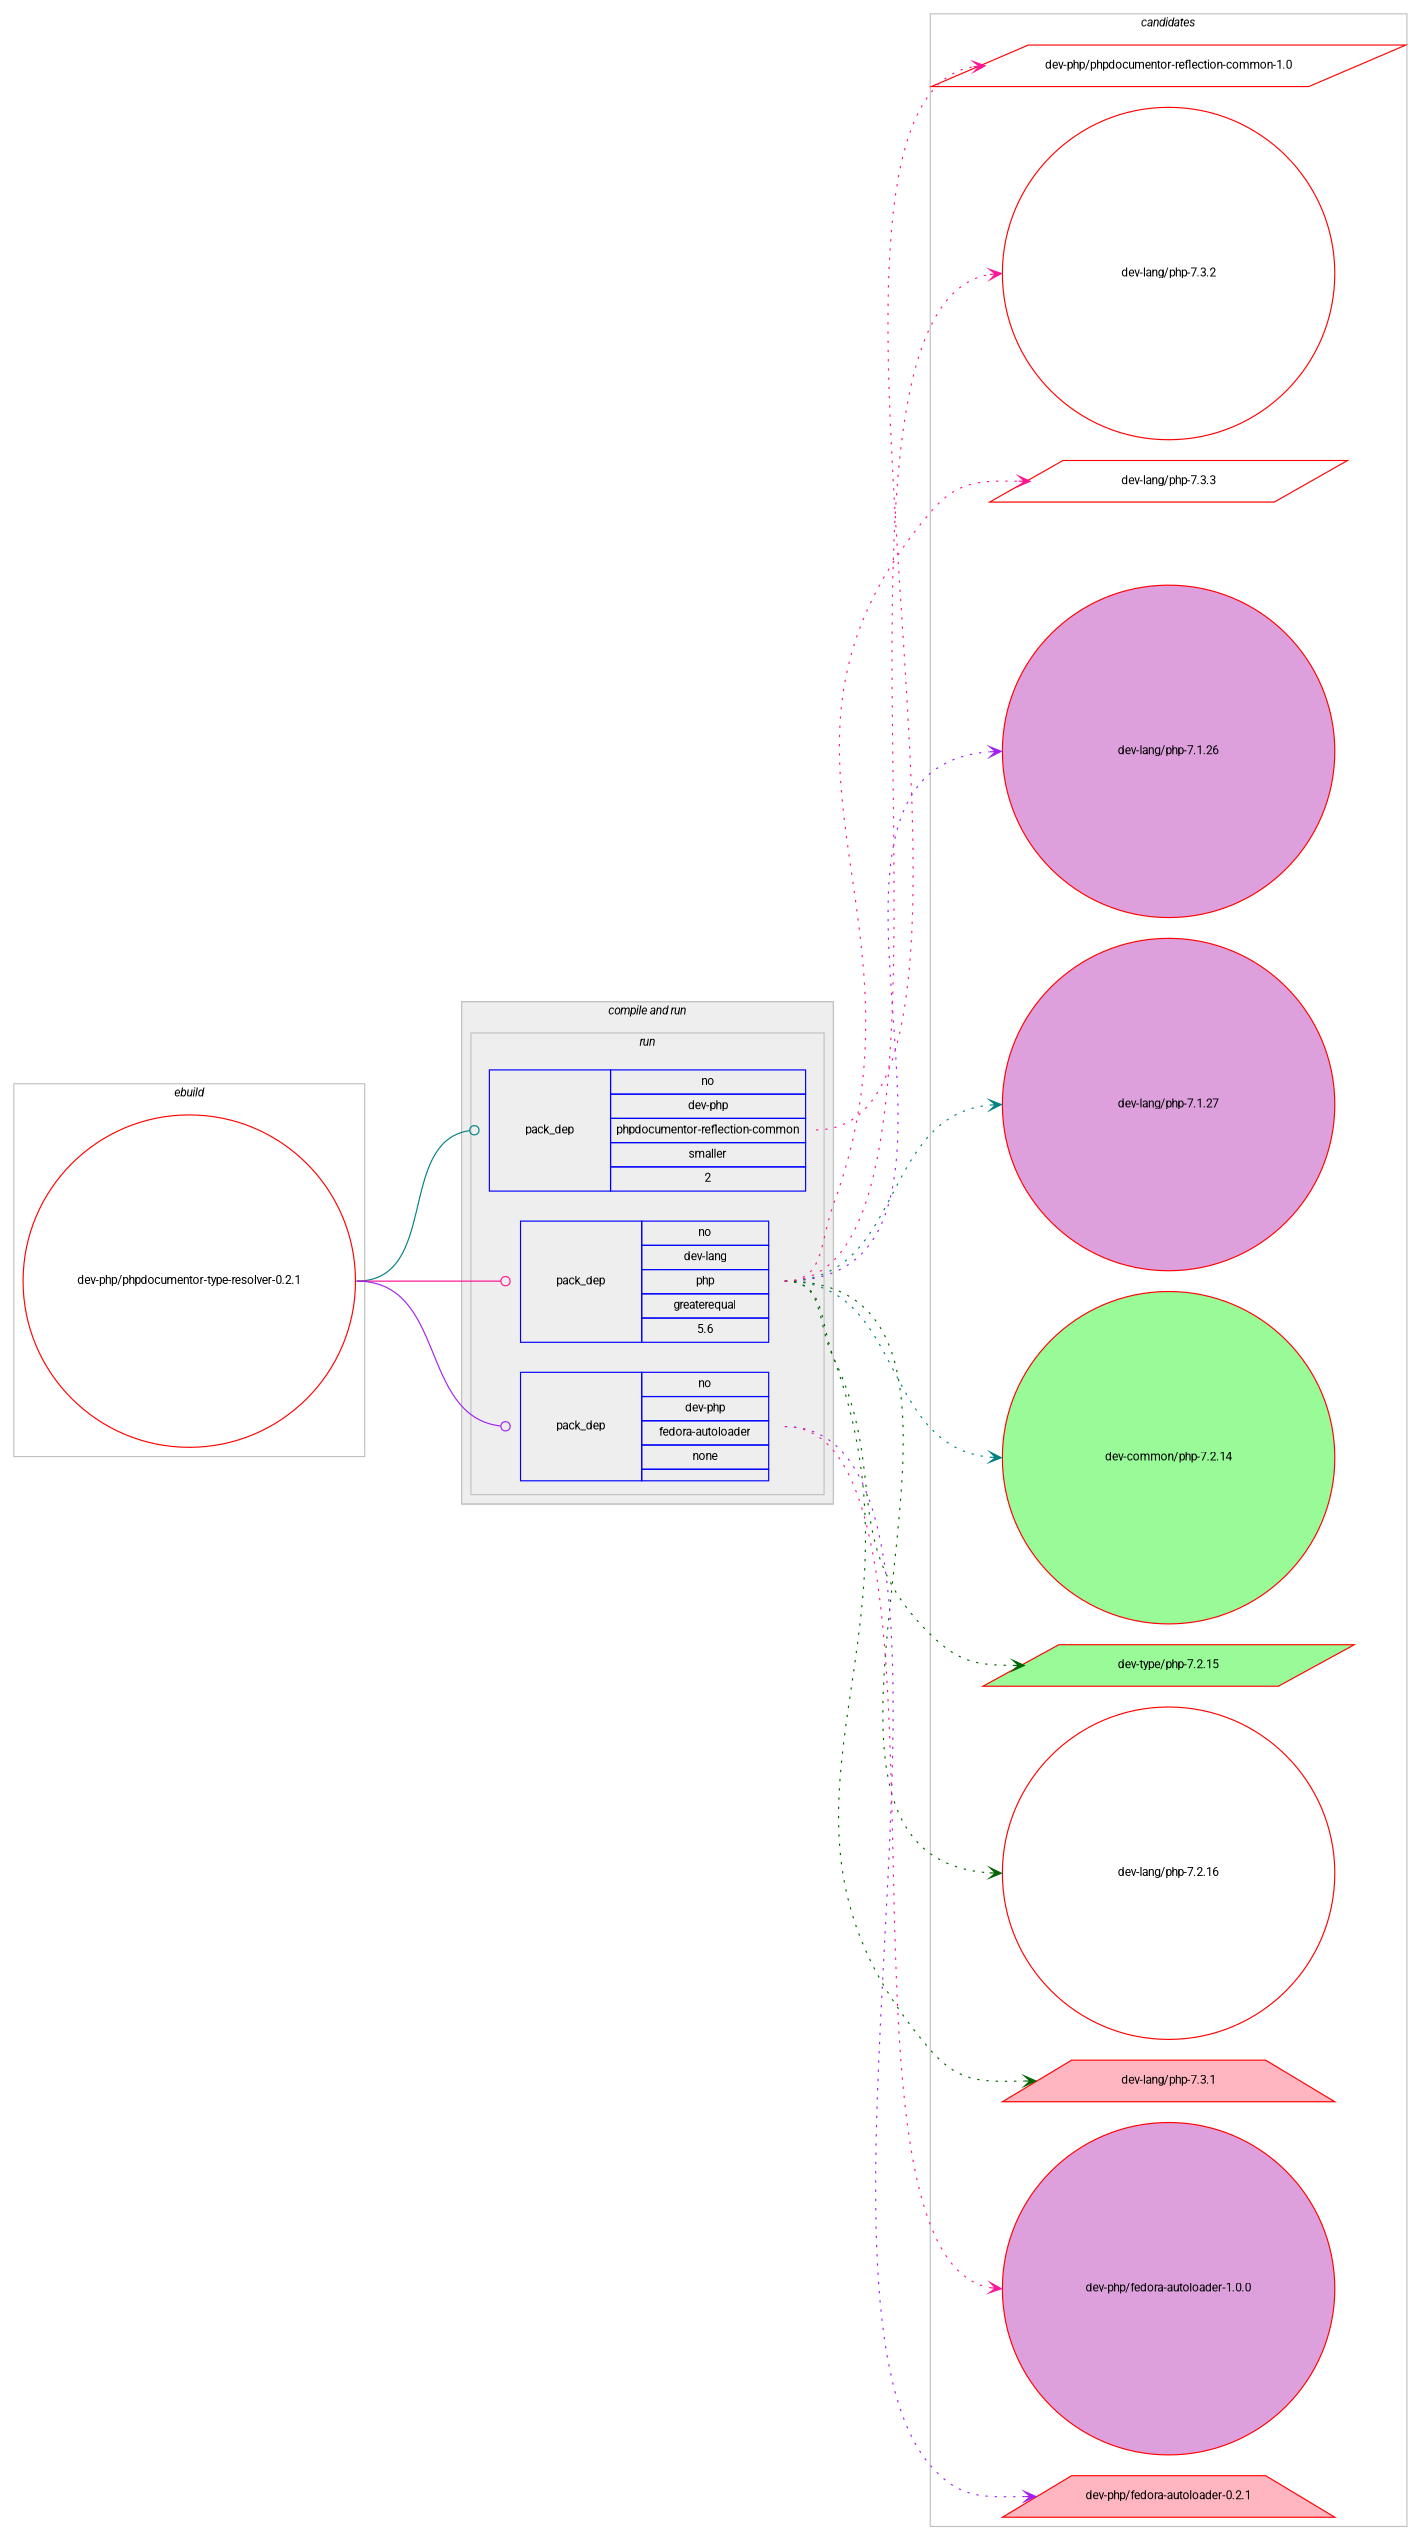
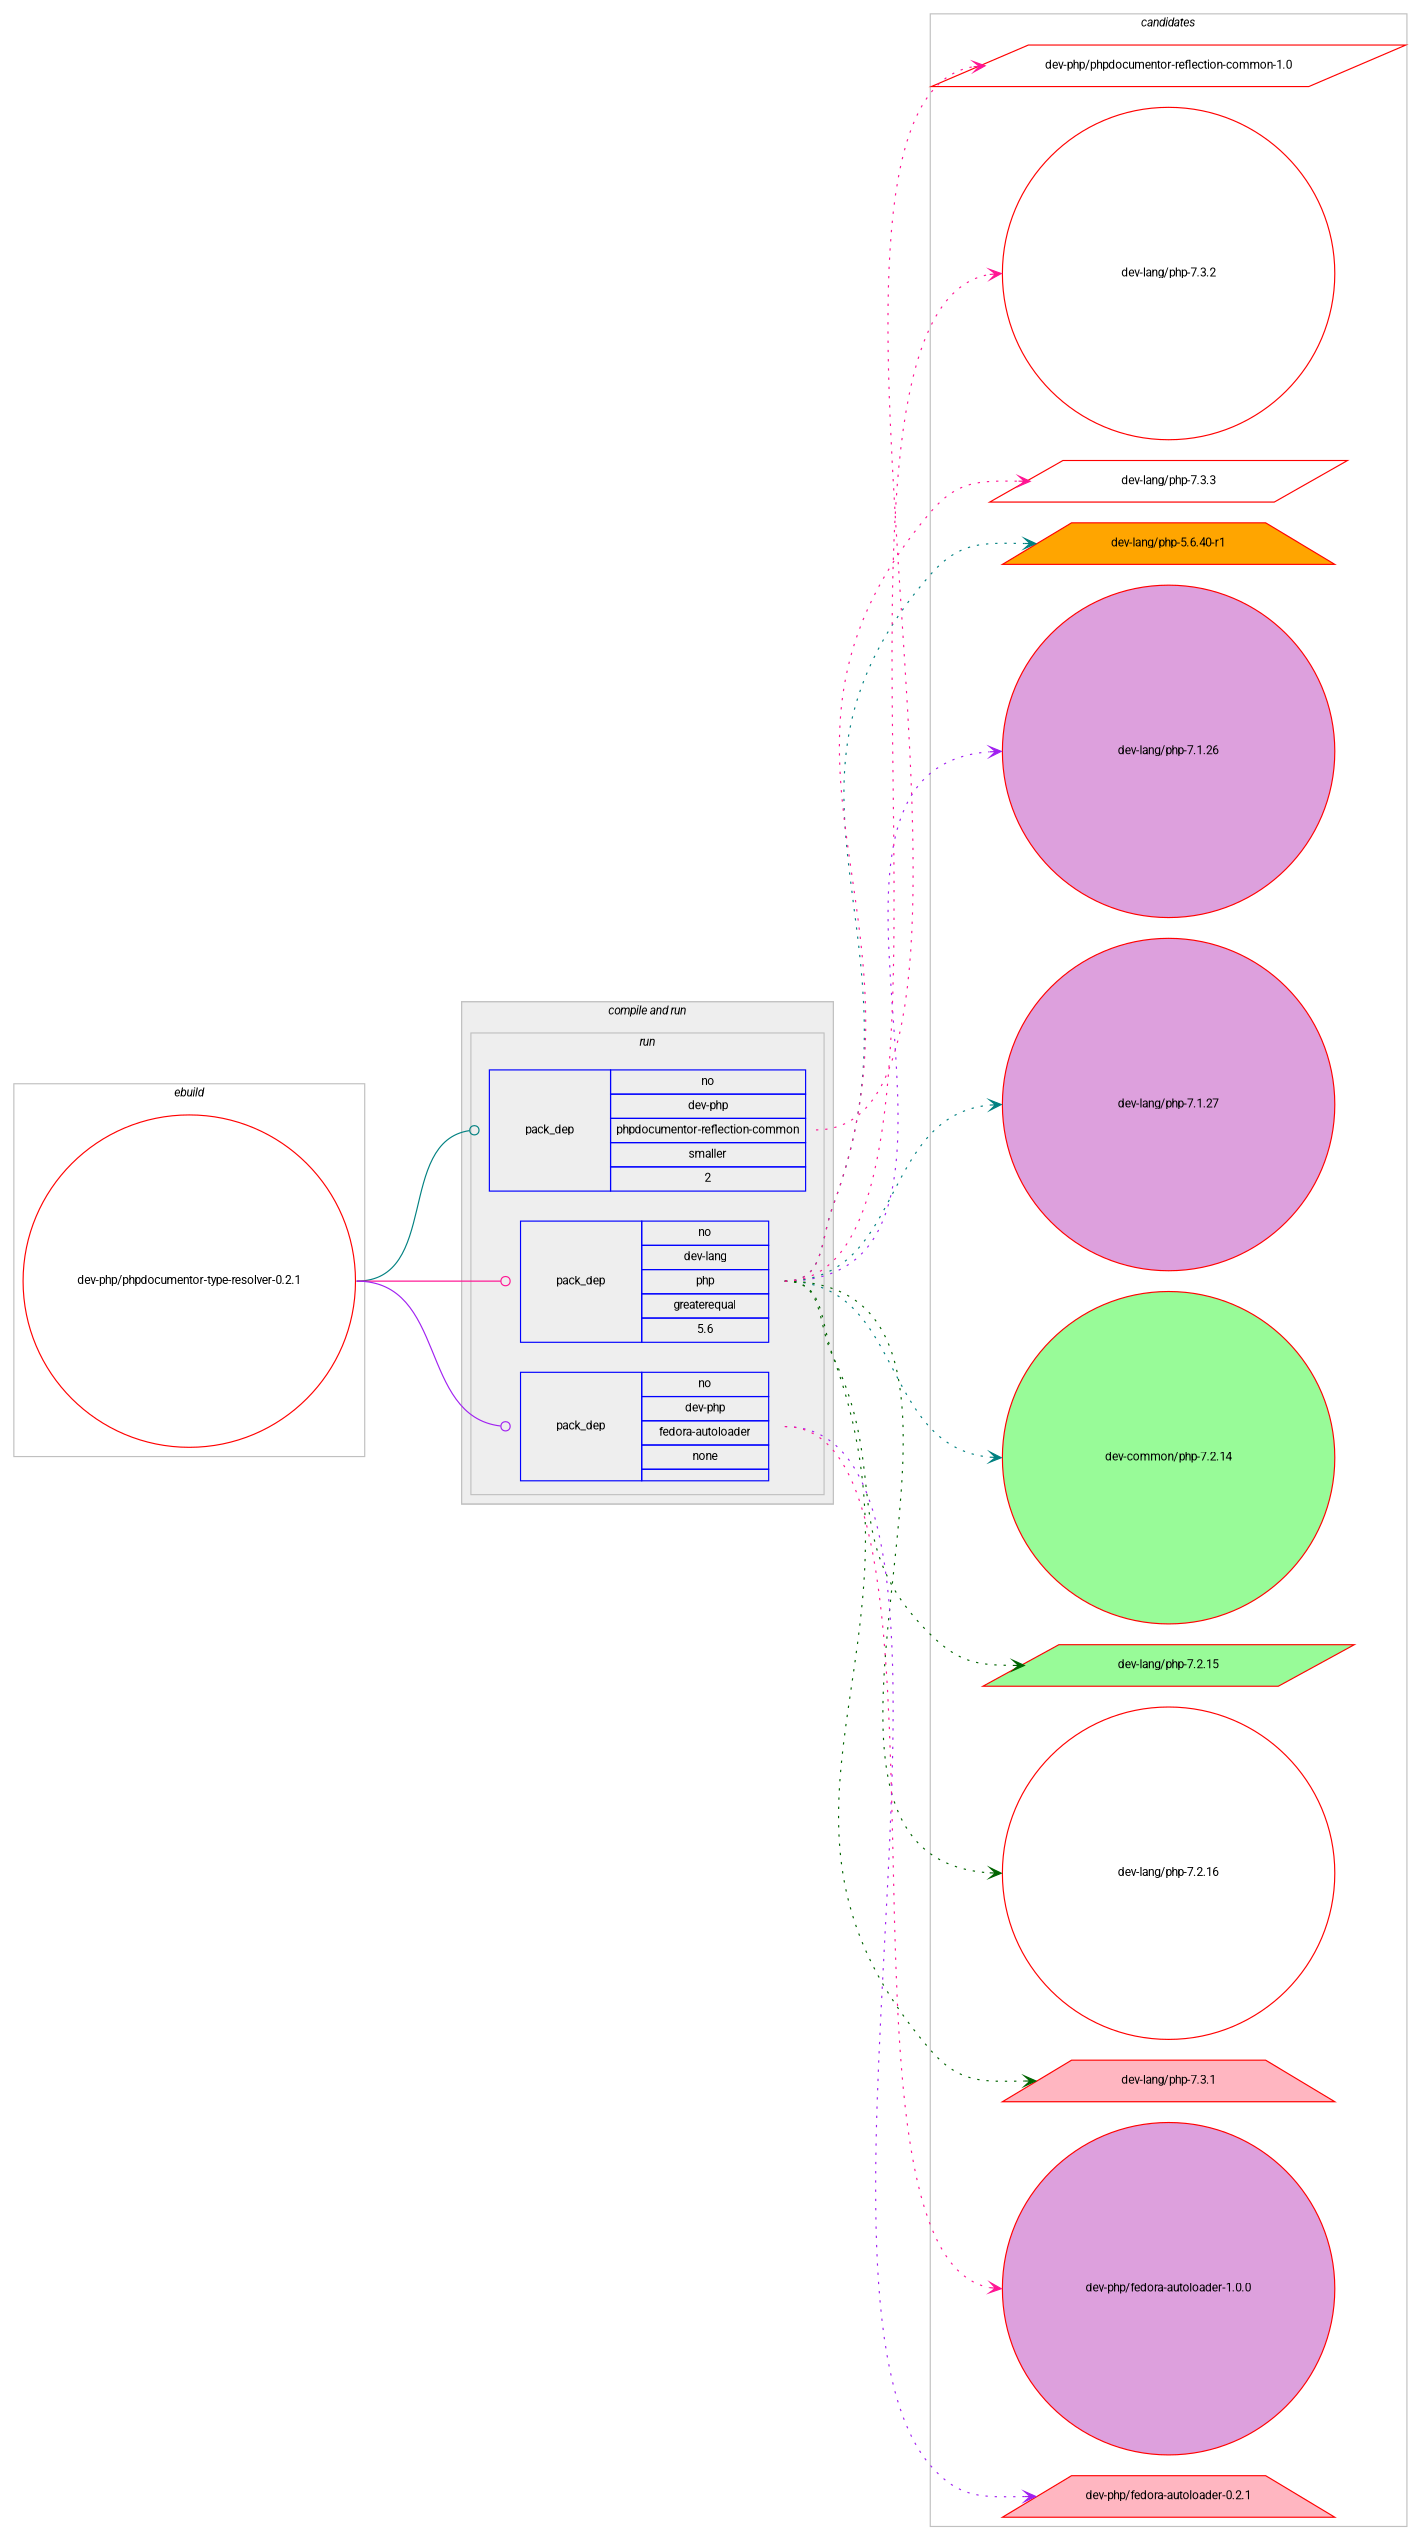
none -> (1169, 544)
(1169, 1665) -> (1169, 1665)
